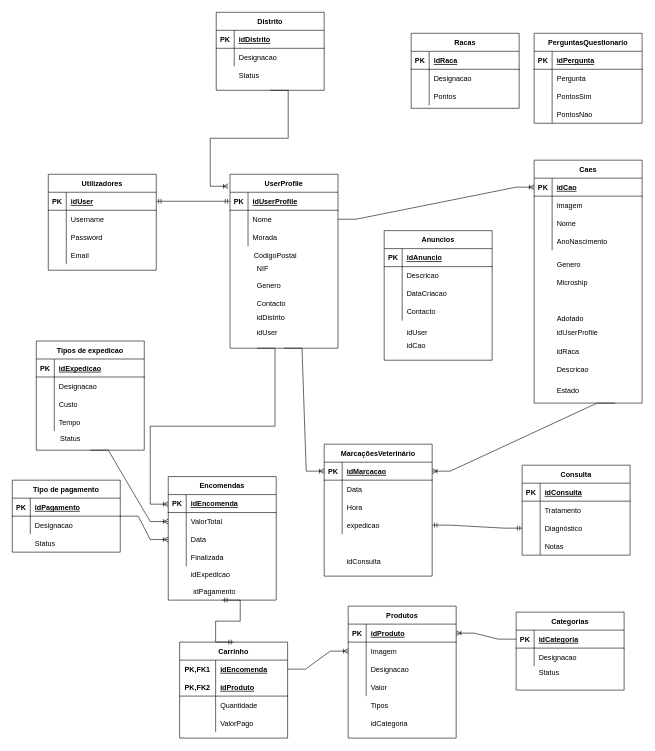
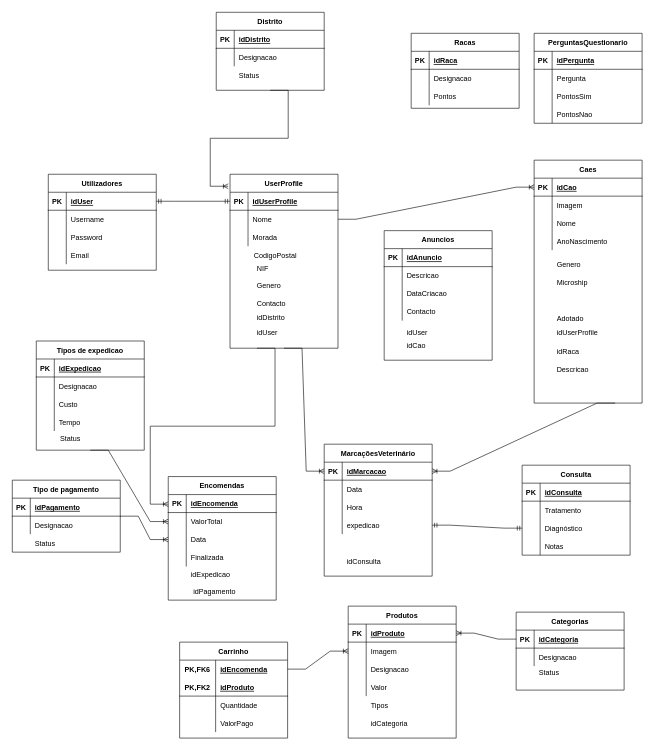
(597, 390) -> none
(227, 621) -> none
(197, 670) -> (197, 670)
